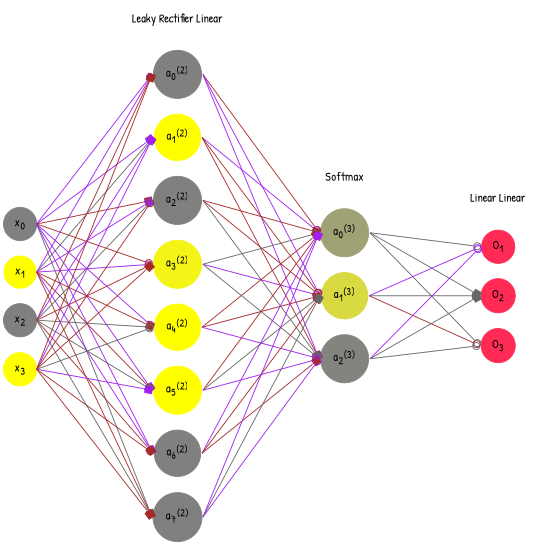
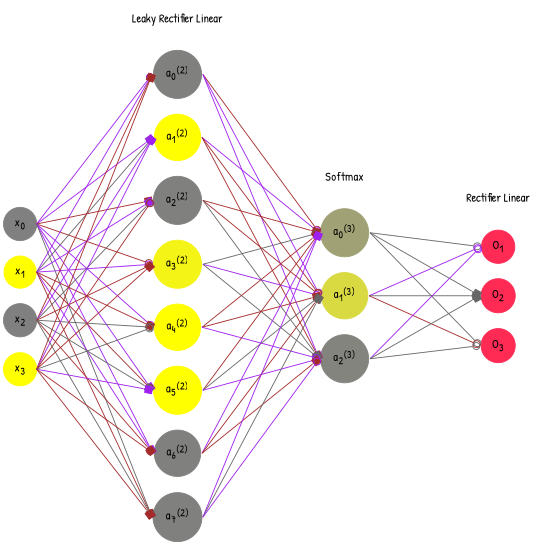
(498, 199) -> (498, 199)
